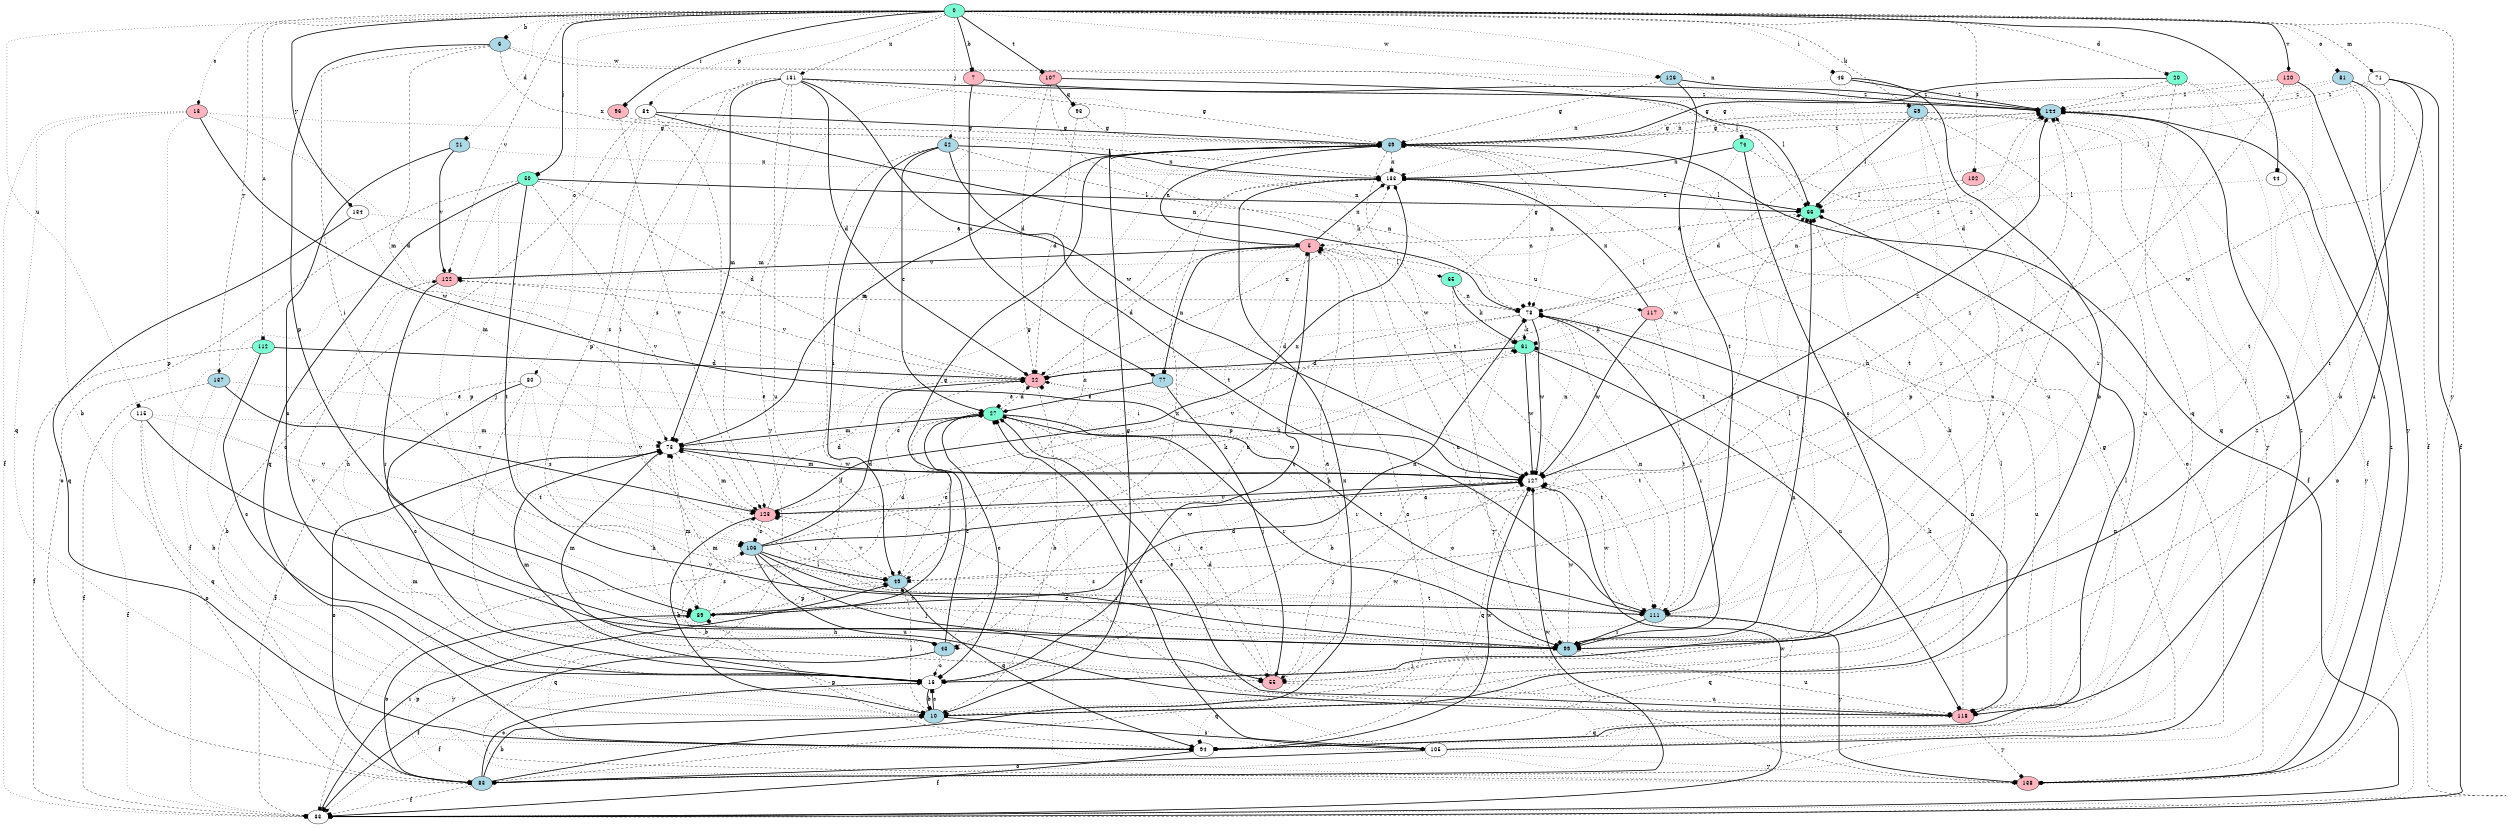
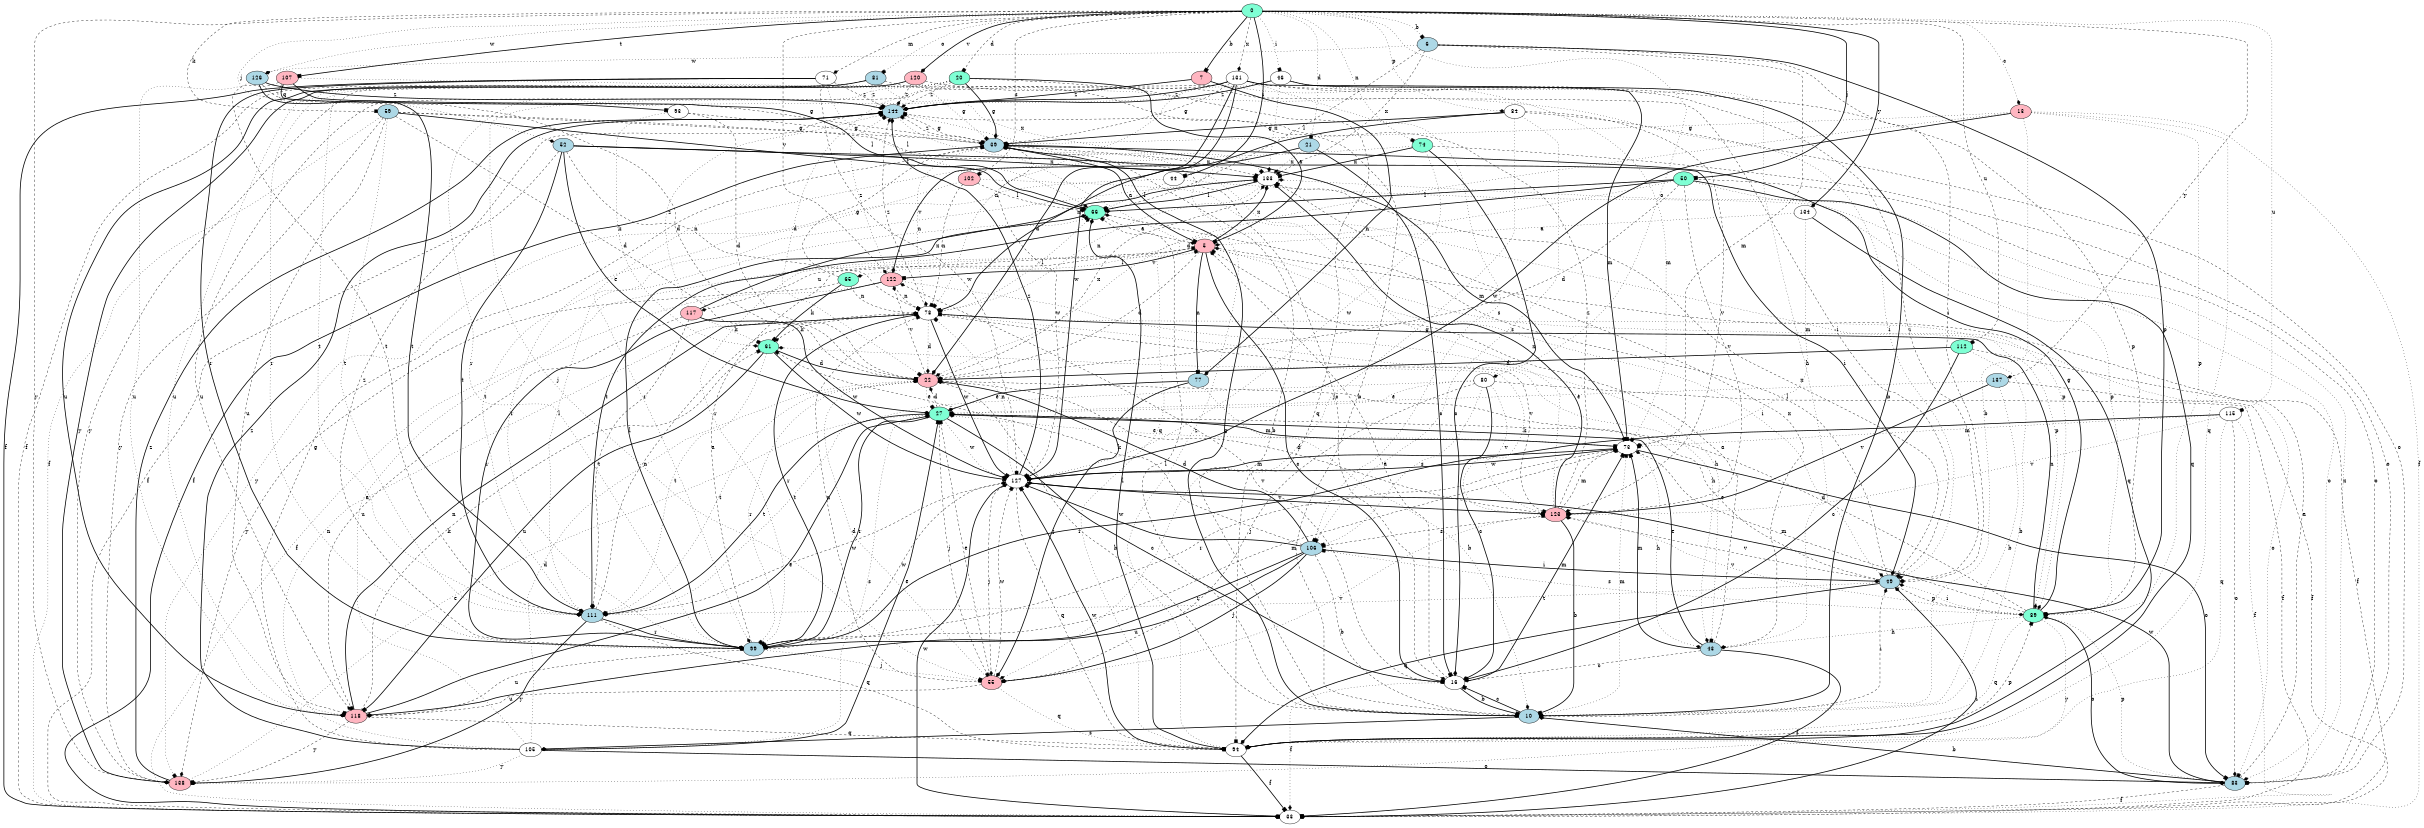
(618, 112) -> none
none -> (1201, 136)
(1327, 659) -> (2041, 270)
(681, 696) -> none
